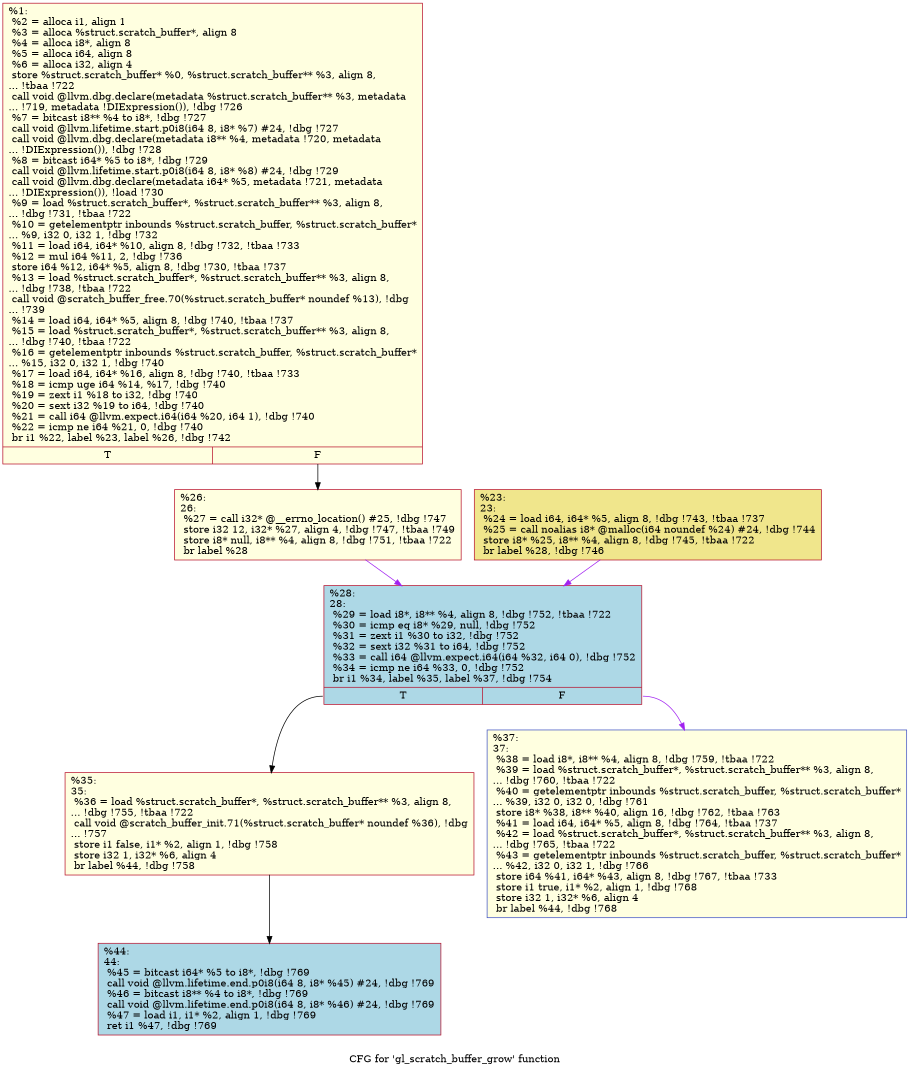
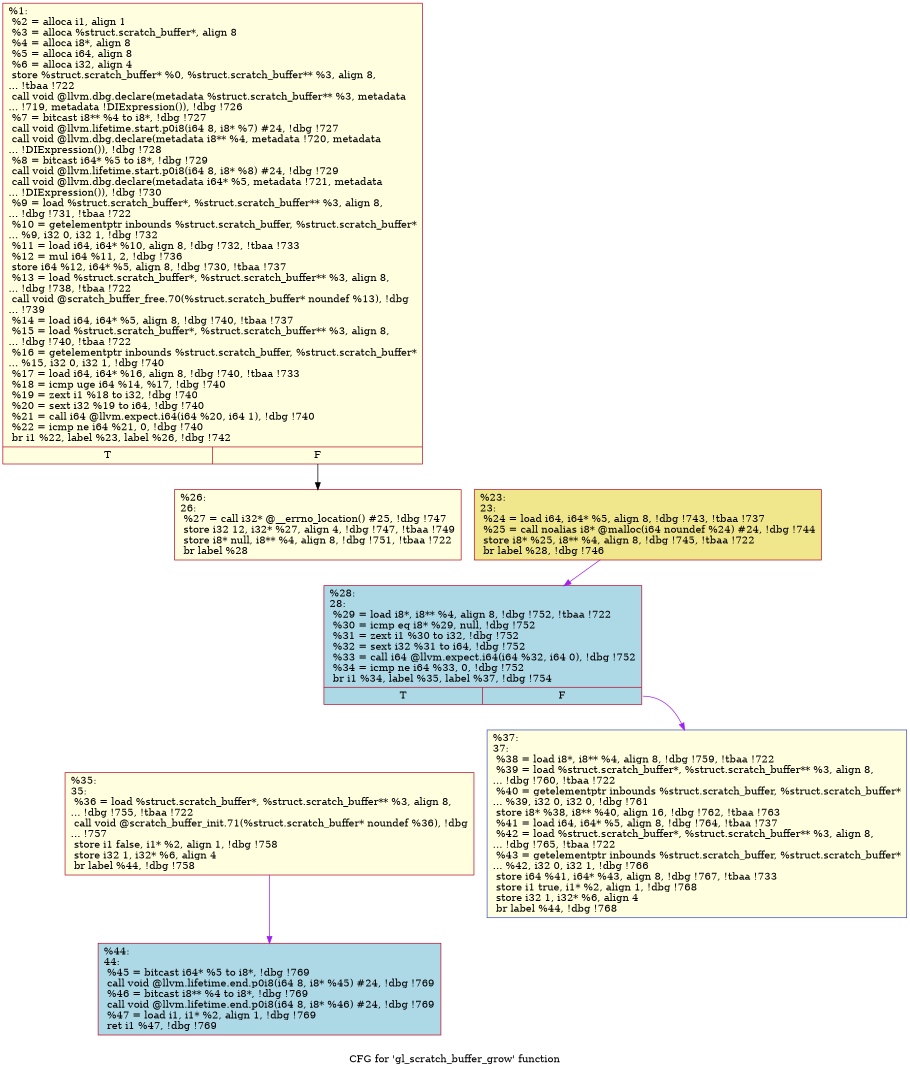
(86, 193) -> (85, 193)
(381, 571) -> none
(286, 721) -> none
(270, 906) -> (270, 906)
